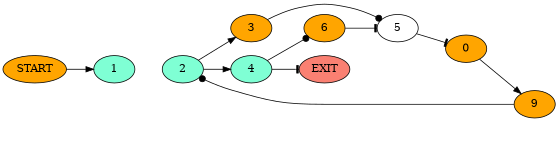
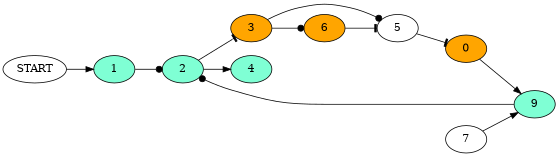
(215, 50) -> (215, 50)
(285, 50) -> (285, 28)
(35, 69) -> (35, 69)
none -> (146, 69)
(324, 69) -> none
(535, 104) -> (535, 104)
none -> (466, 139)
